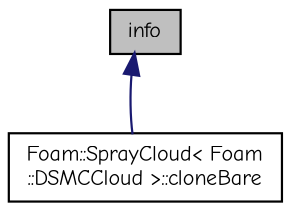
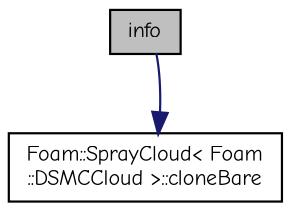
(131, 105) -> (160, 82)
